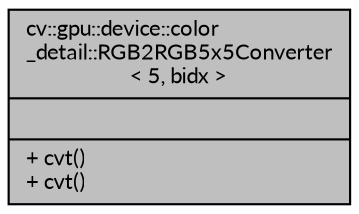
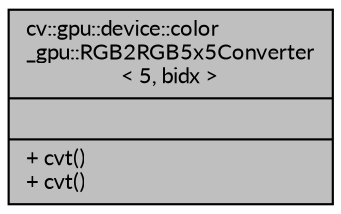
(179, 53) -> (171, 53)
